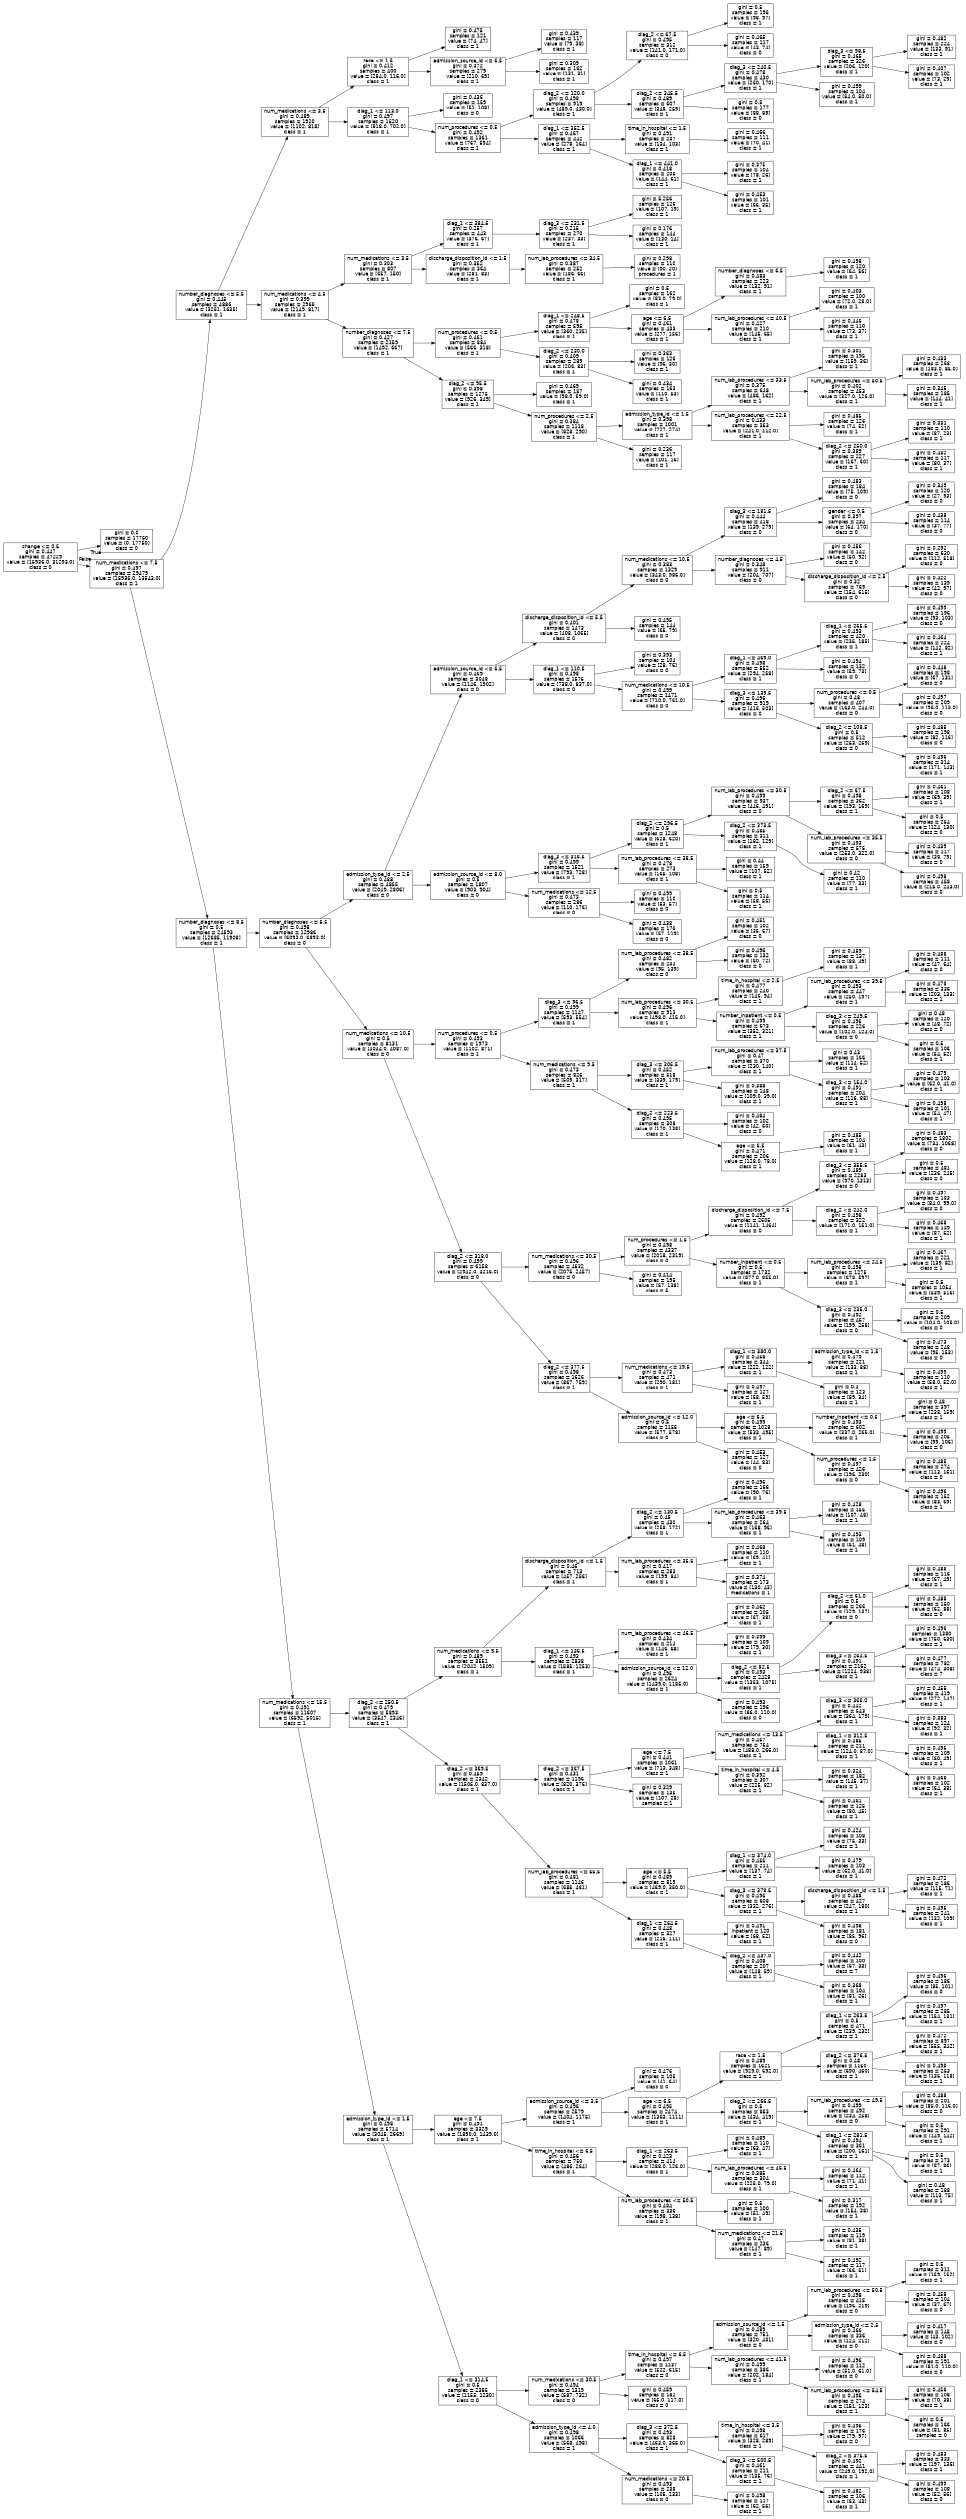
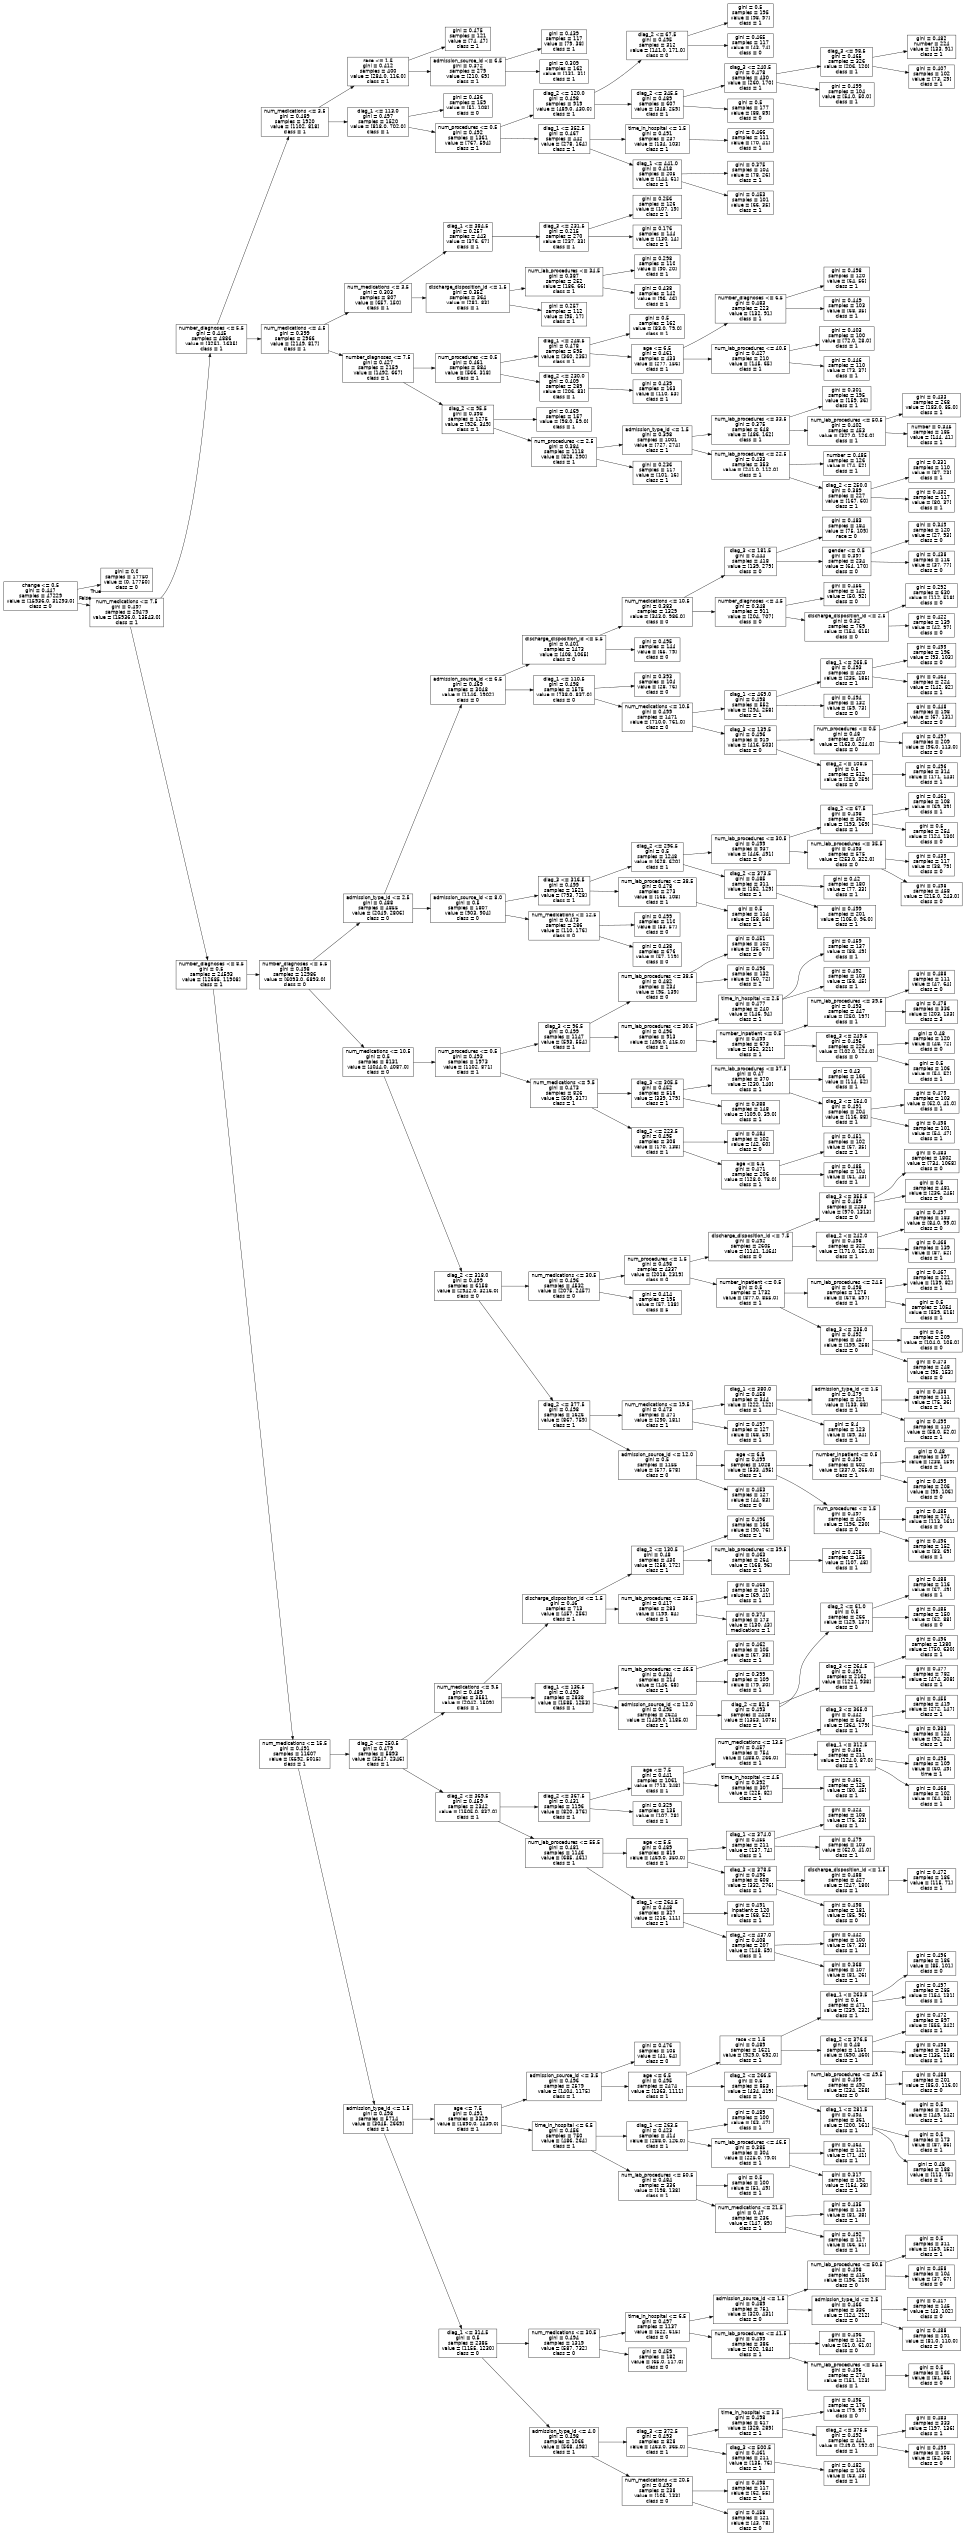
(932, 47) -> (932, 47)
(657, 207) -> (657, 207)
(657, 267) -> (657, 267)
none -> (657, 297)
none -> (847, 309)
none -> (564, 314)
(657, 362) -> none
(657, 392) -> (657, 392)
(932, 397) -> (932, 435)
(847, 424) -> (847, 464)
(847, 490) -> (847, 529)
(932, 524) -> (932, 563)
(932, 735) -> none
(751, 869) -> none
(847, 881) -> (847, 887)
none -> (847, 917)
(657, 932) -> (657, 955)
(751, 959) -> (751, 977)
none -> (847, 979)
(932, 992) -> (932, 1012)
none -> (847, 1145)
(847, 1395) -> (847, 1433)
none -> (932, 1400)
(847, 1543) -> none
(932, 1667) -> (932, 1677)
(751, 1710) -> none
(932, 1756) -> (932, 1767)
(847, 1779) -> none
(657, 1796) -> (657, 1814)
(932, 1916) -> none
(847, 1964) -> (847, 1943)
(847, 1994) -> (847, 1973)
(751, 2146) -> (751, 2120)
(932, 2398) -> none
(932, 2428) -> (932, 2376)
none -> (751, 2521)
